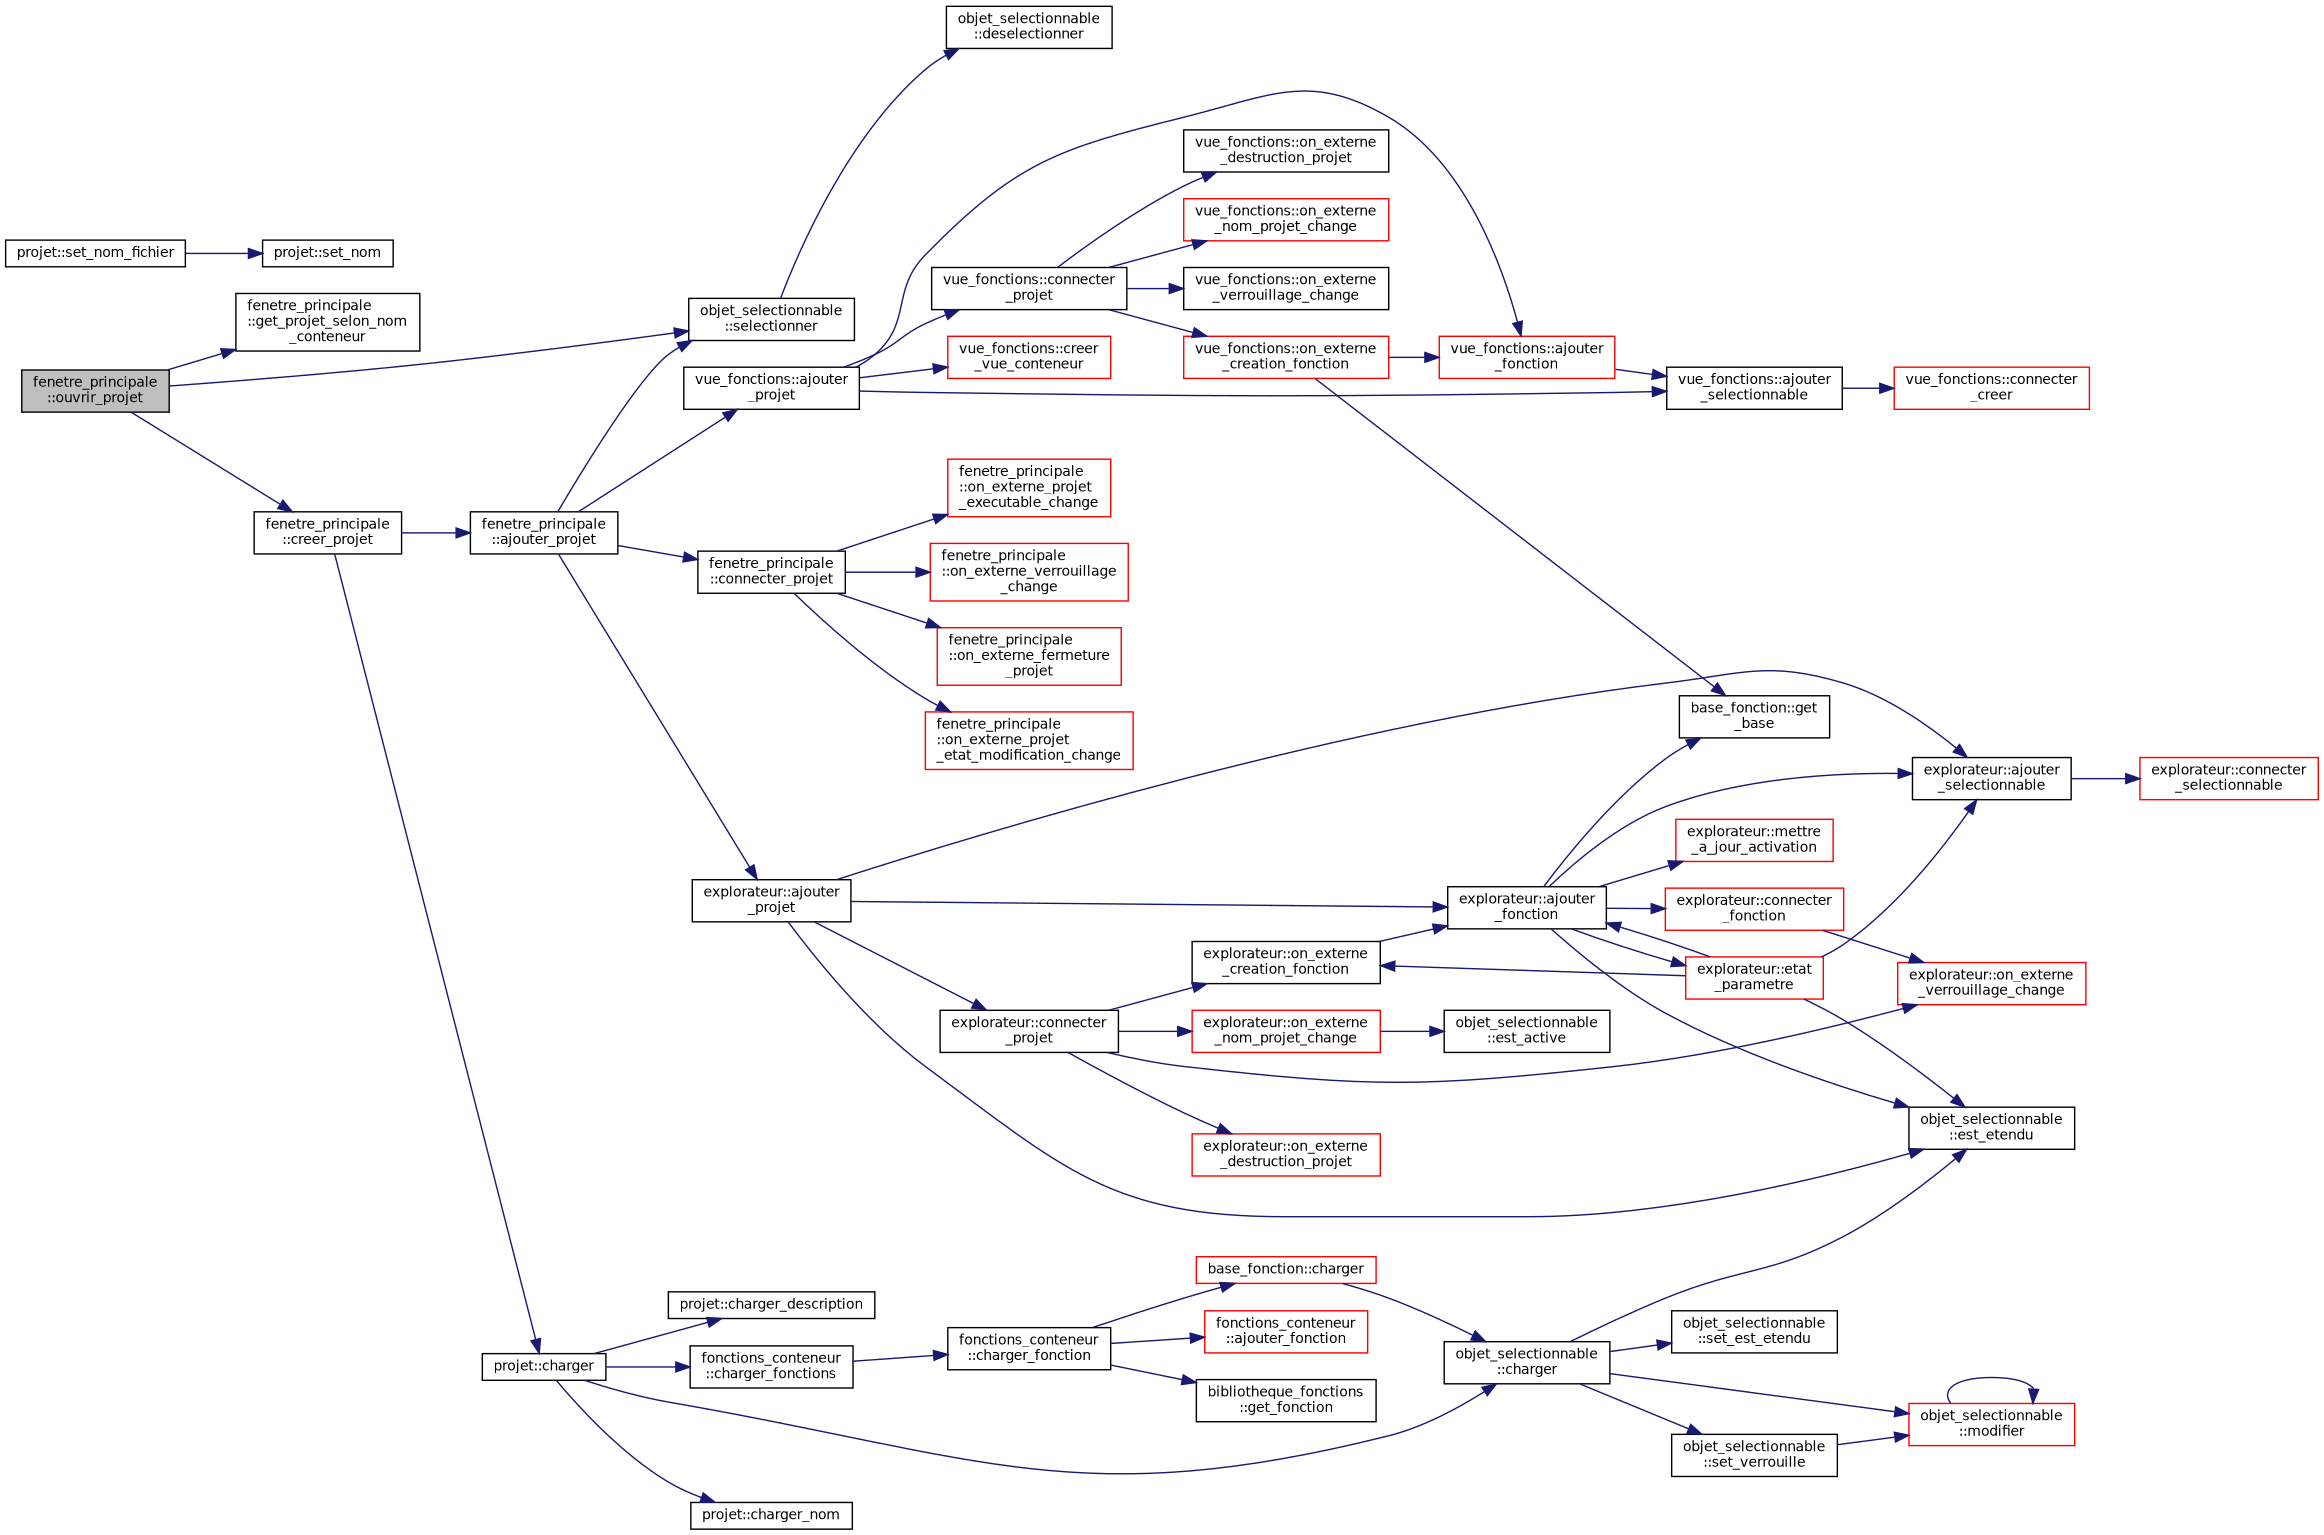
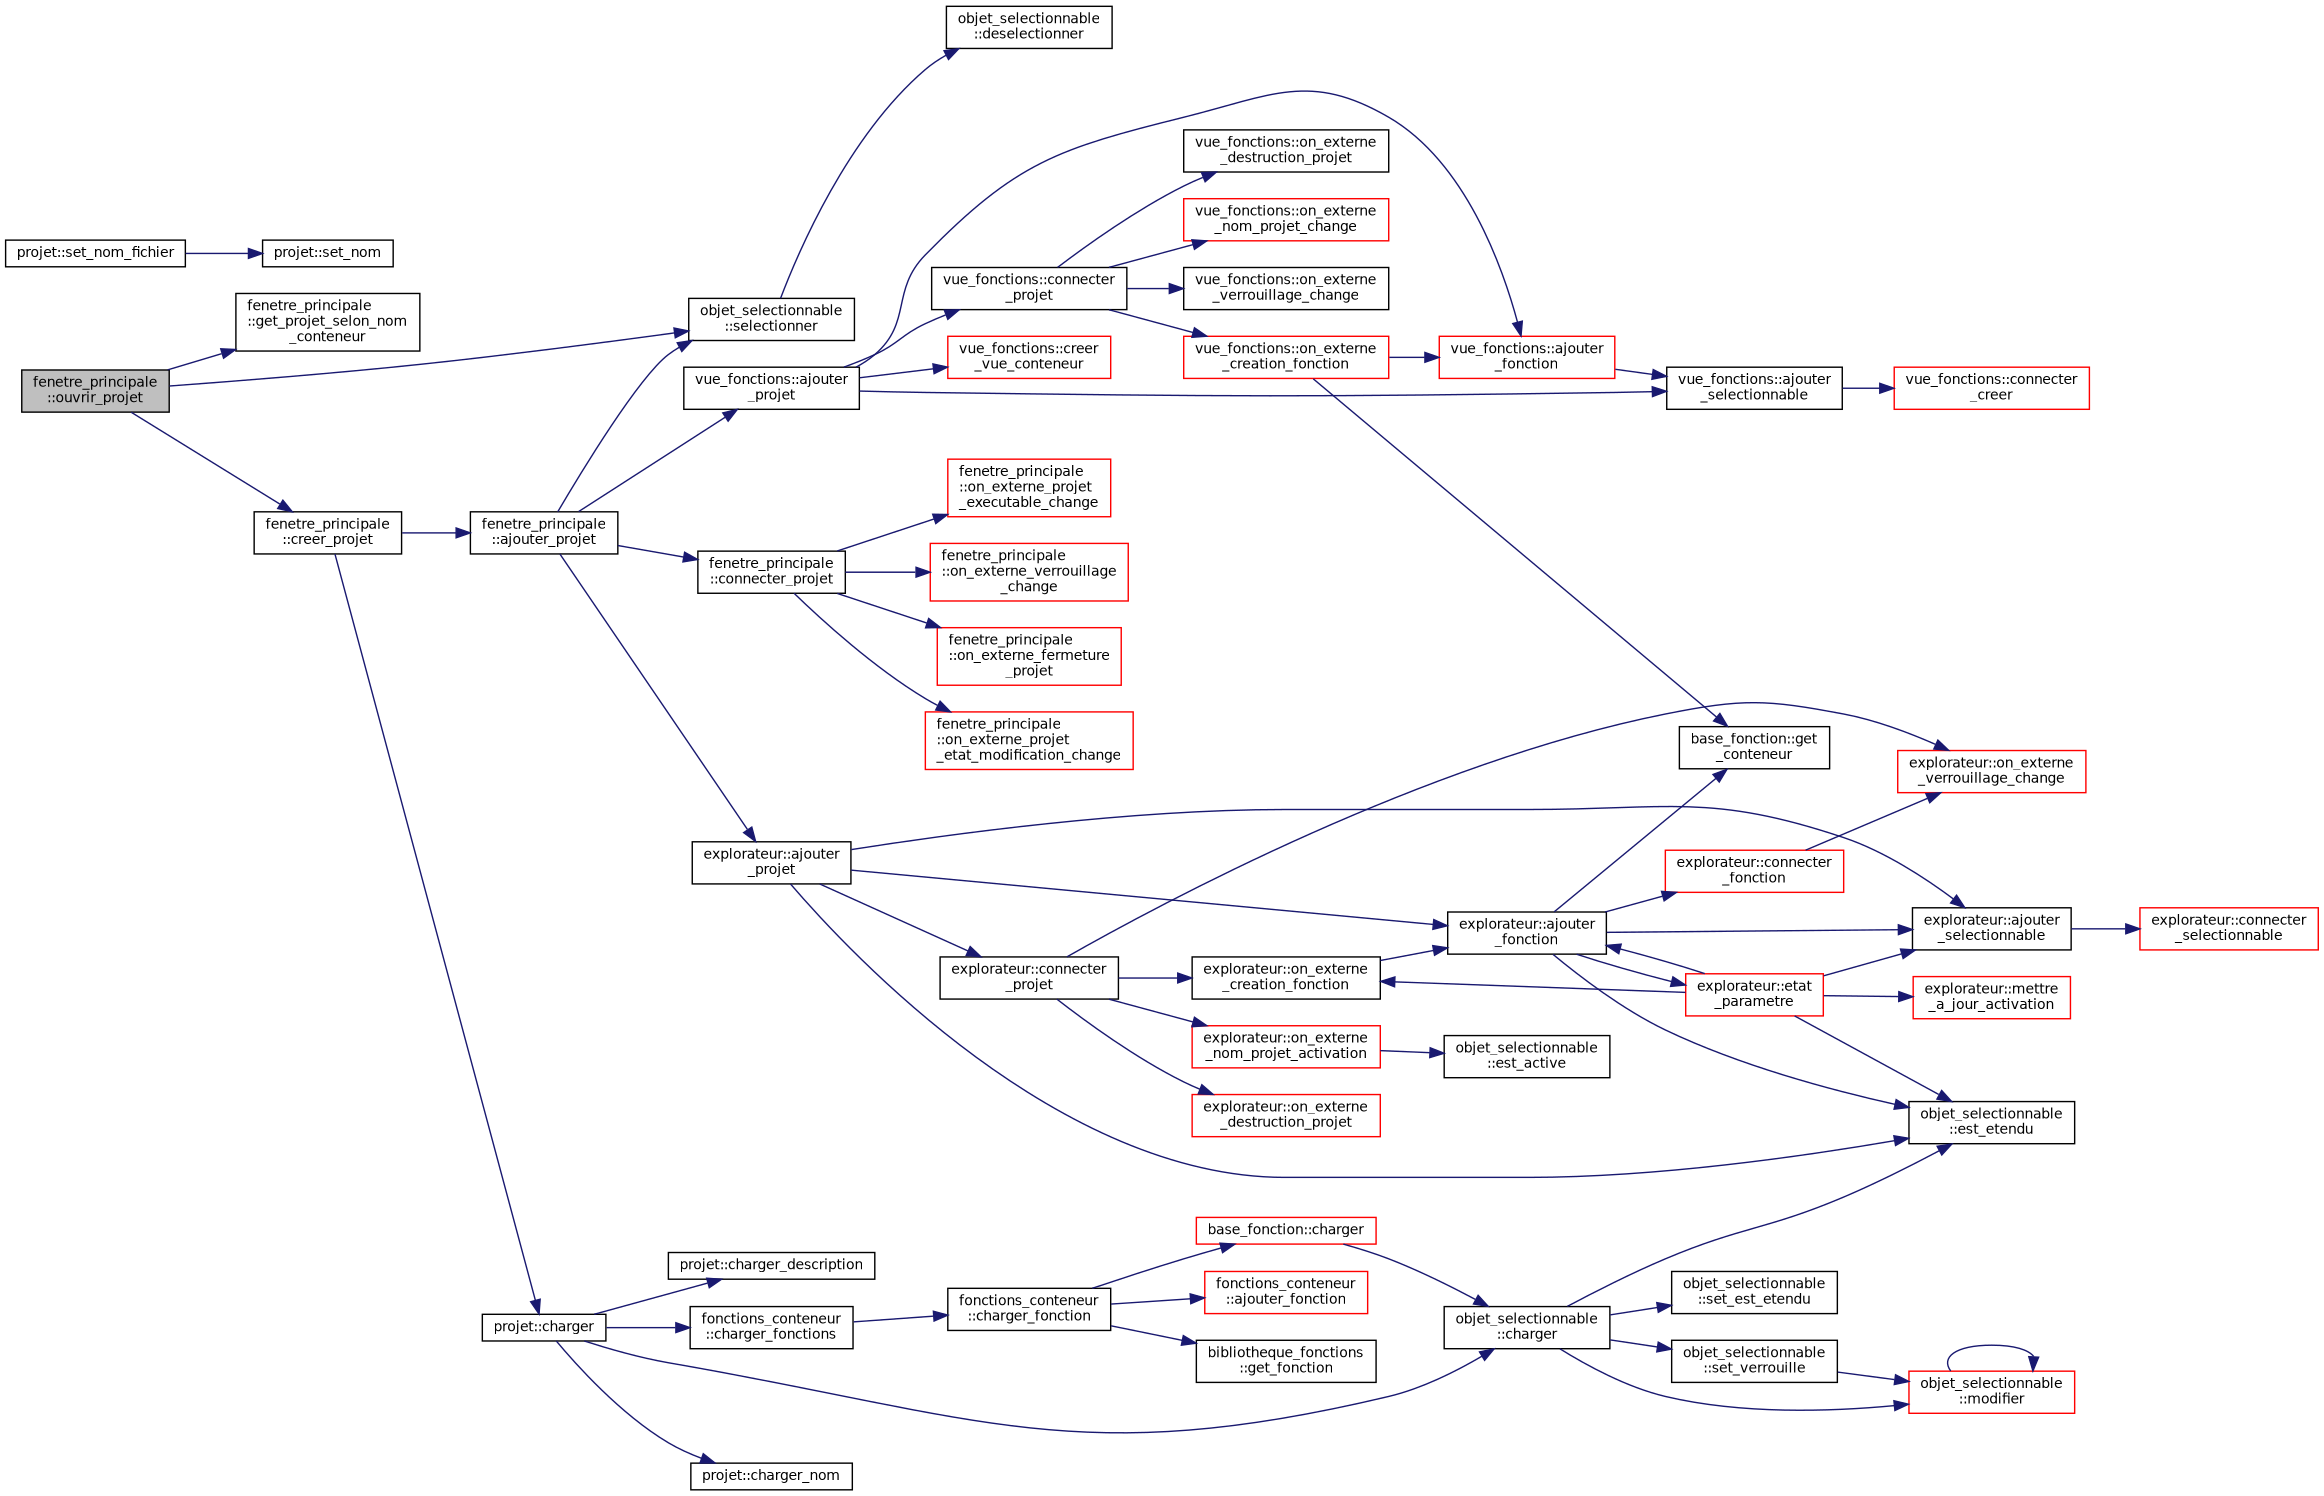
(1755, 717) -> (1755, 748)
(1634, 876) -> (1861, 996)
(1286, 1031) -> (1286, 1047)
